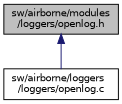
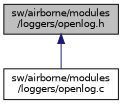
(61, 84) -> (61, 84)
